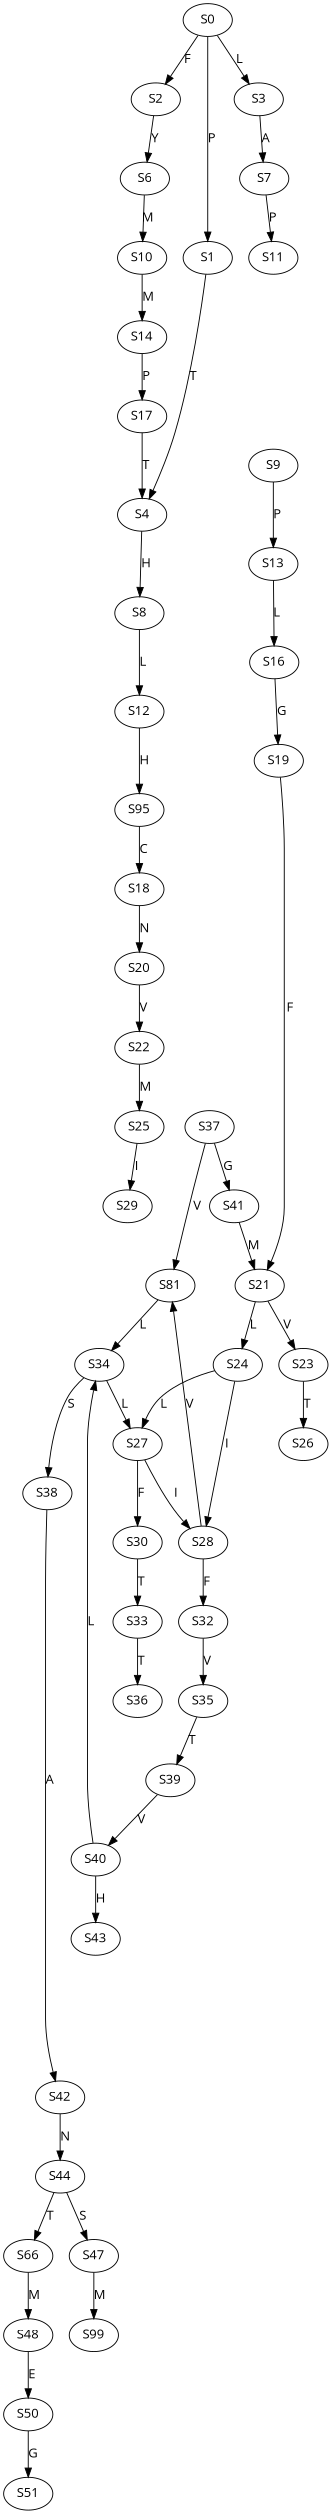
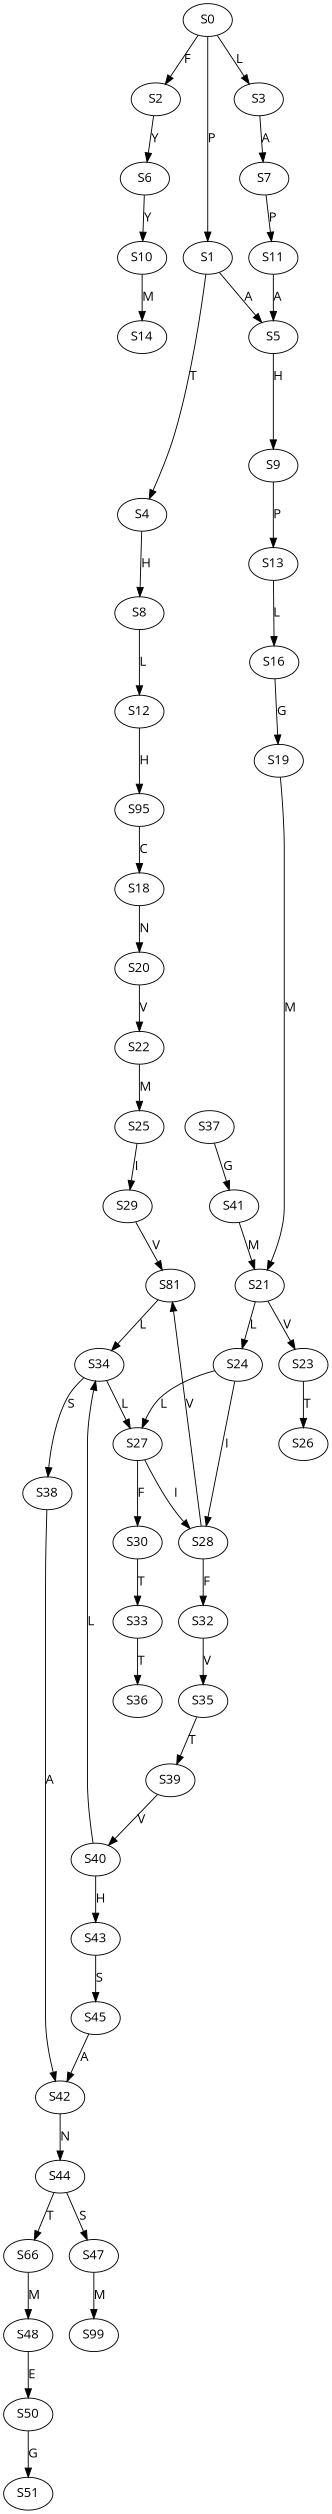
(148, 218) -> (148, 218)
none -> (273, 337)
(142, 416) -> none
(290, 1008) -> (290, 1008)
(190, 1202) -> (147, 1242)
none -> (96, 2018)
